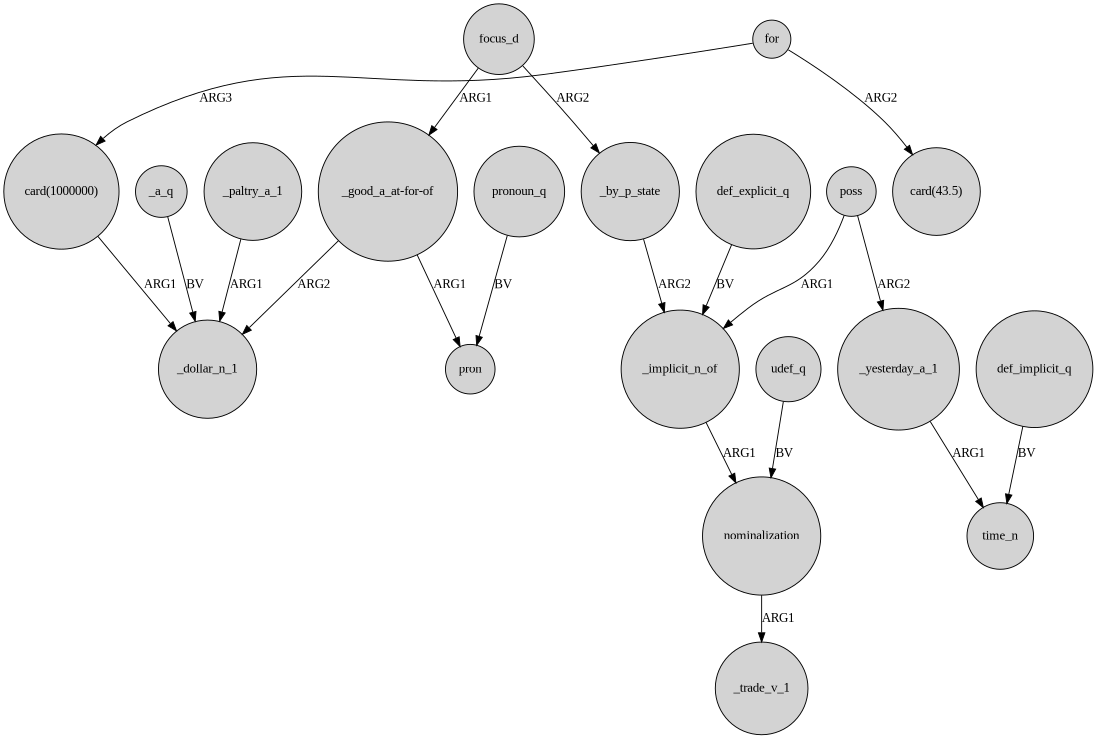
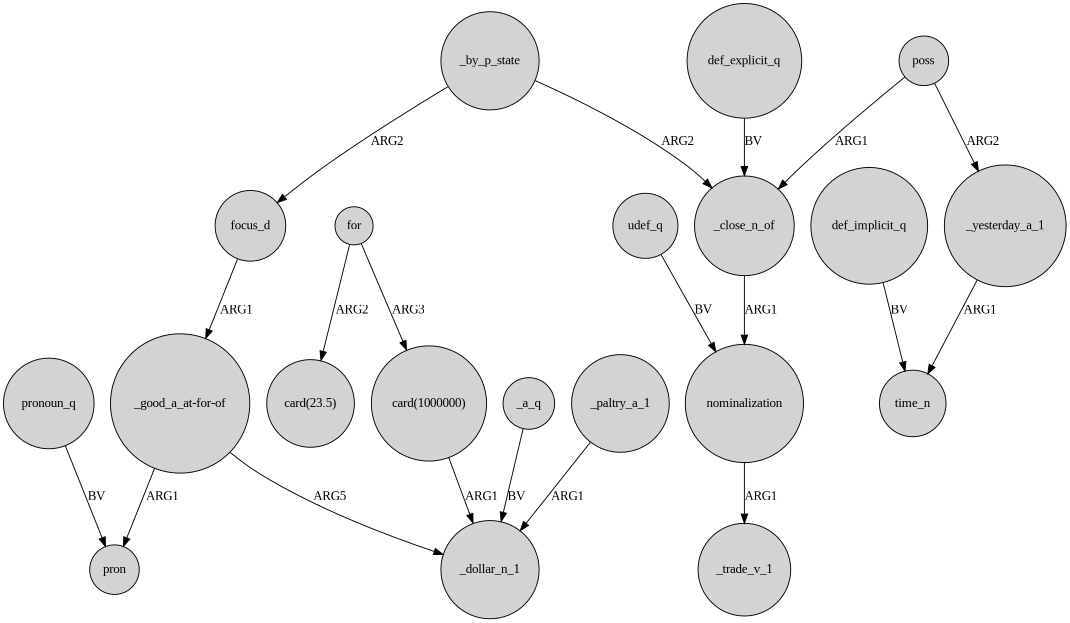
(559, 105) -> (364, 139)
(936, 192) -> (311, 403)
(314, 285) -> (330, 497)
(680, 369) -> (744, 226)
